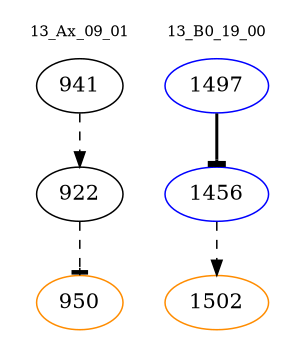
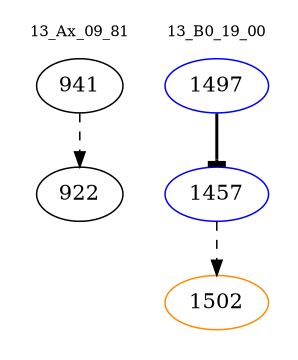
(80, 32) -> (80, 32)
(217, 194) -> (217, 194)
(80, 303) -> none
